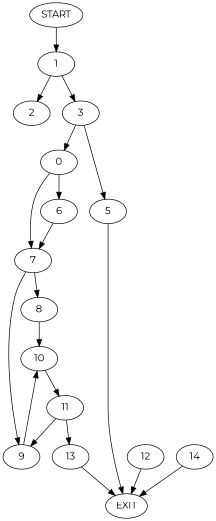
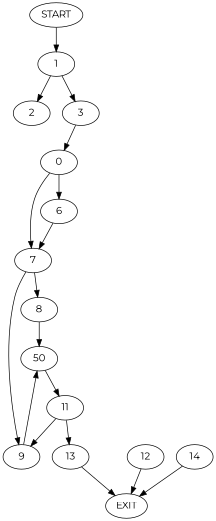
(108, 211) -> none
(39, 359) -> (39, 359)
